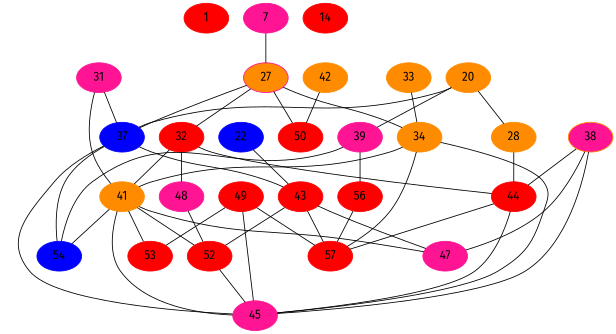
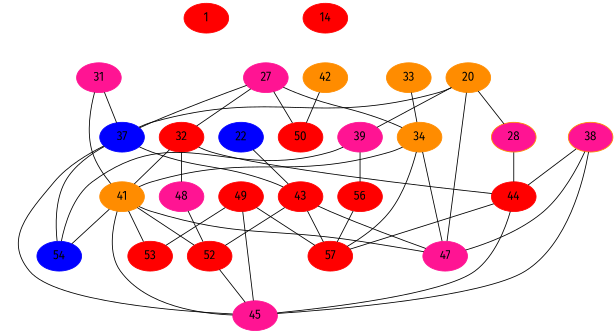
(266, 18) -> none
(266, 78) -> (266, 78)
(514, 137) -> (514, 137)
none -> (457, 167)
(495, 272) -> (432, 197)
